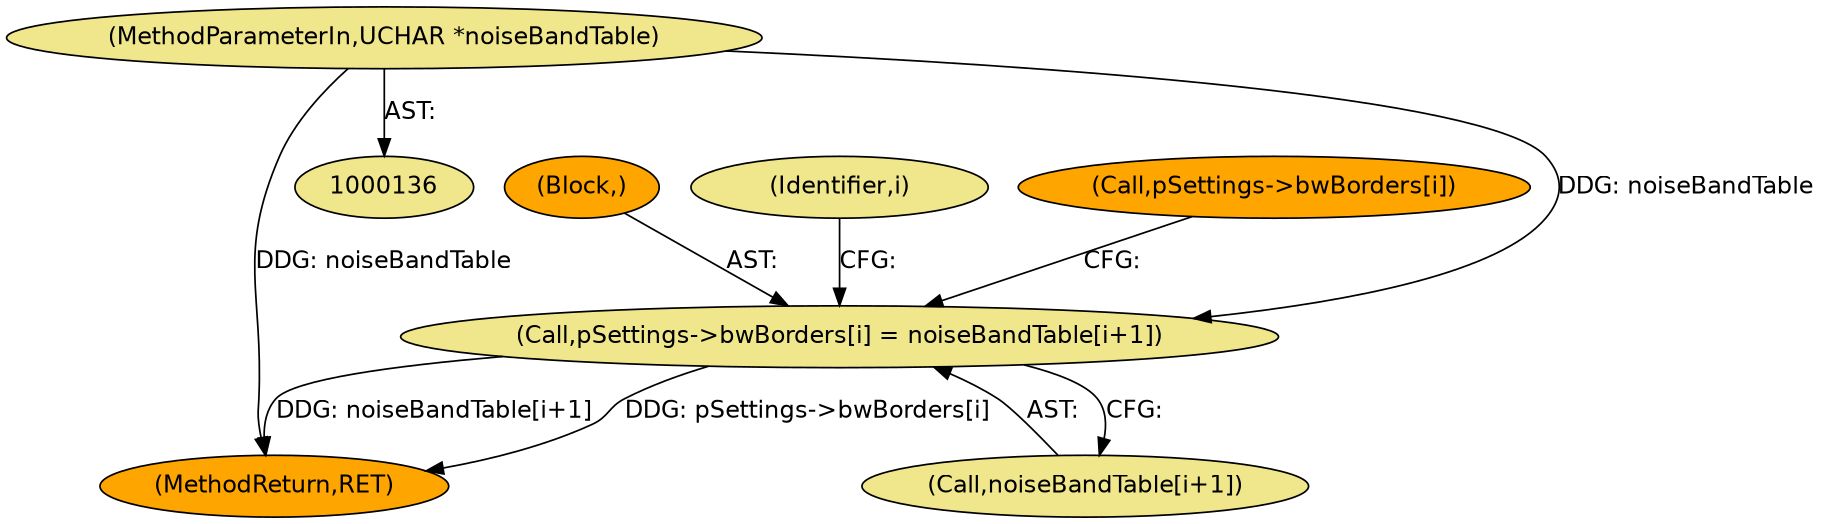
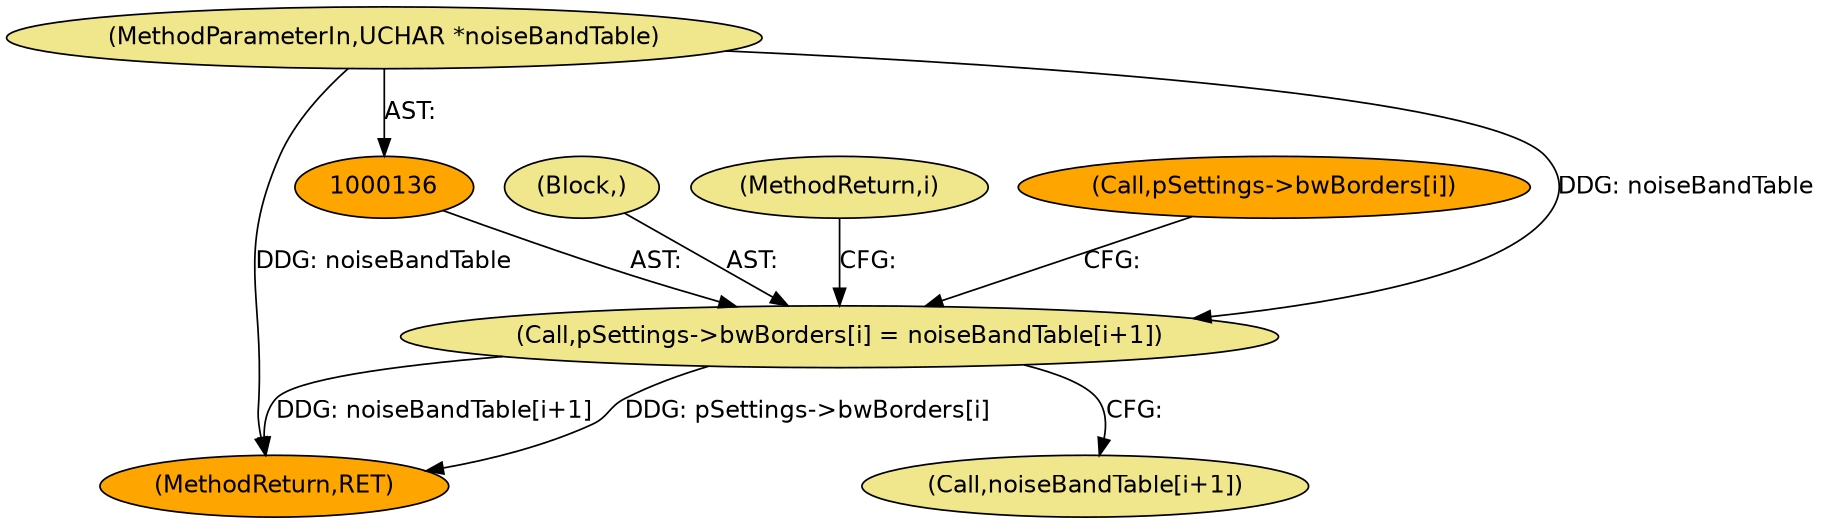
(384, 187) -> (384, 187)
(582, 187) -> (582, 187)
(840, 187) -> (840, 187)
(1009, 407) -> (580, 259)
